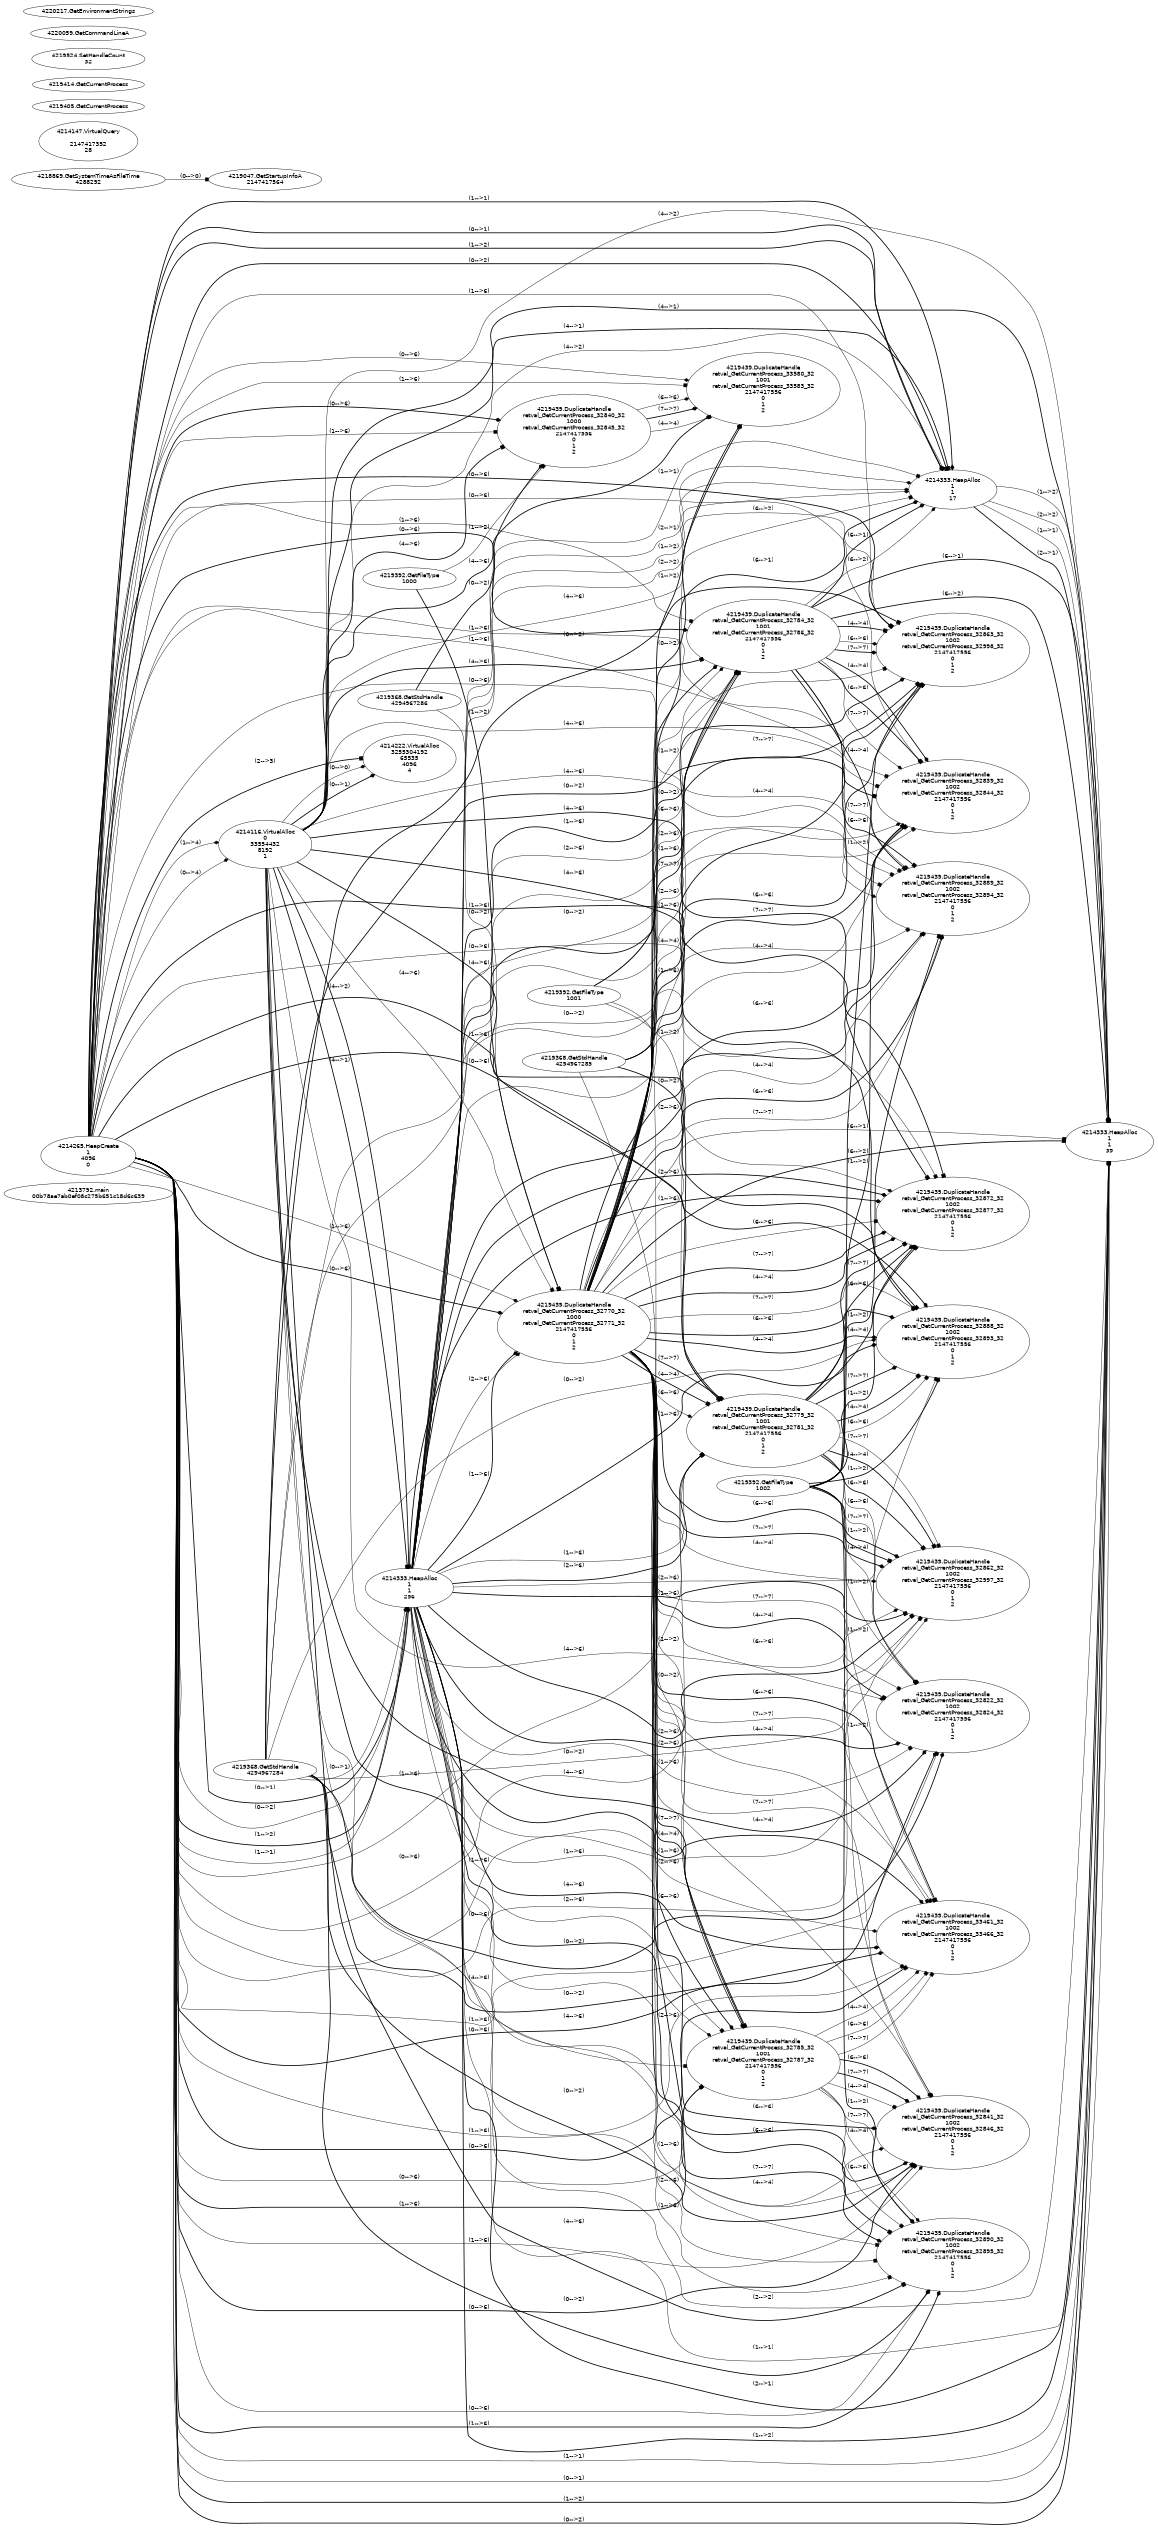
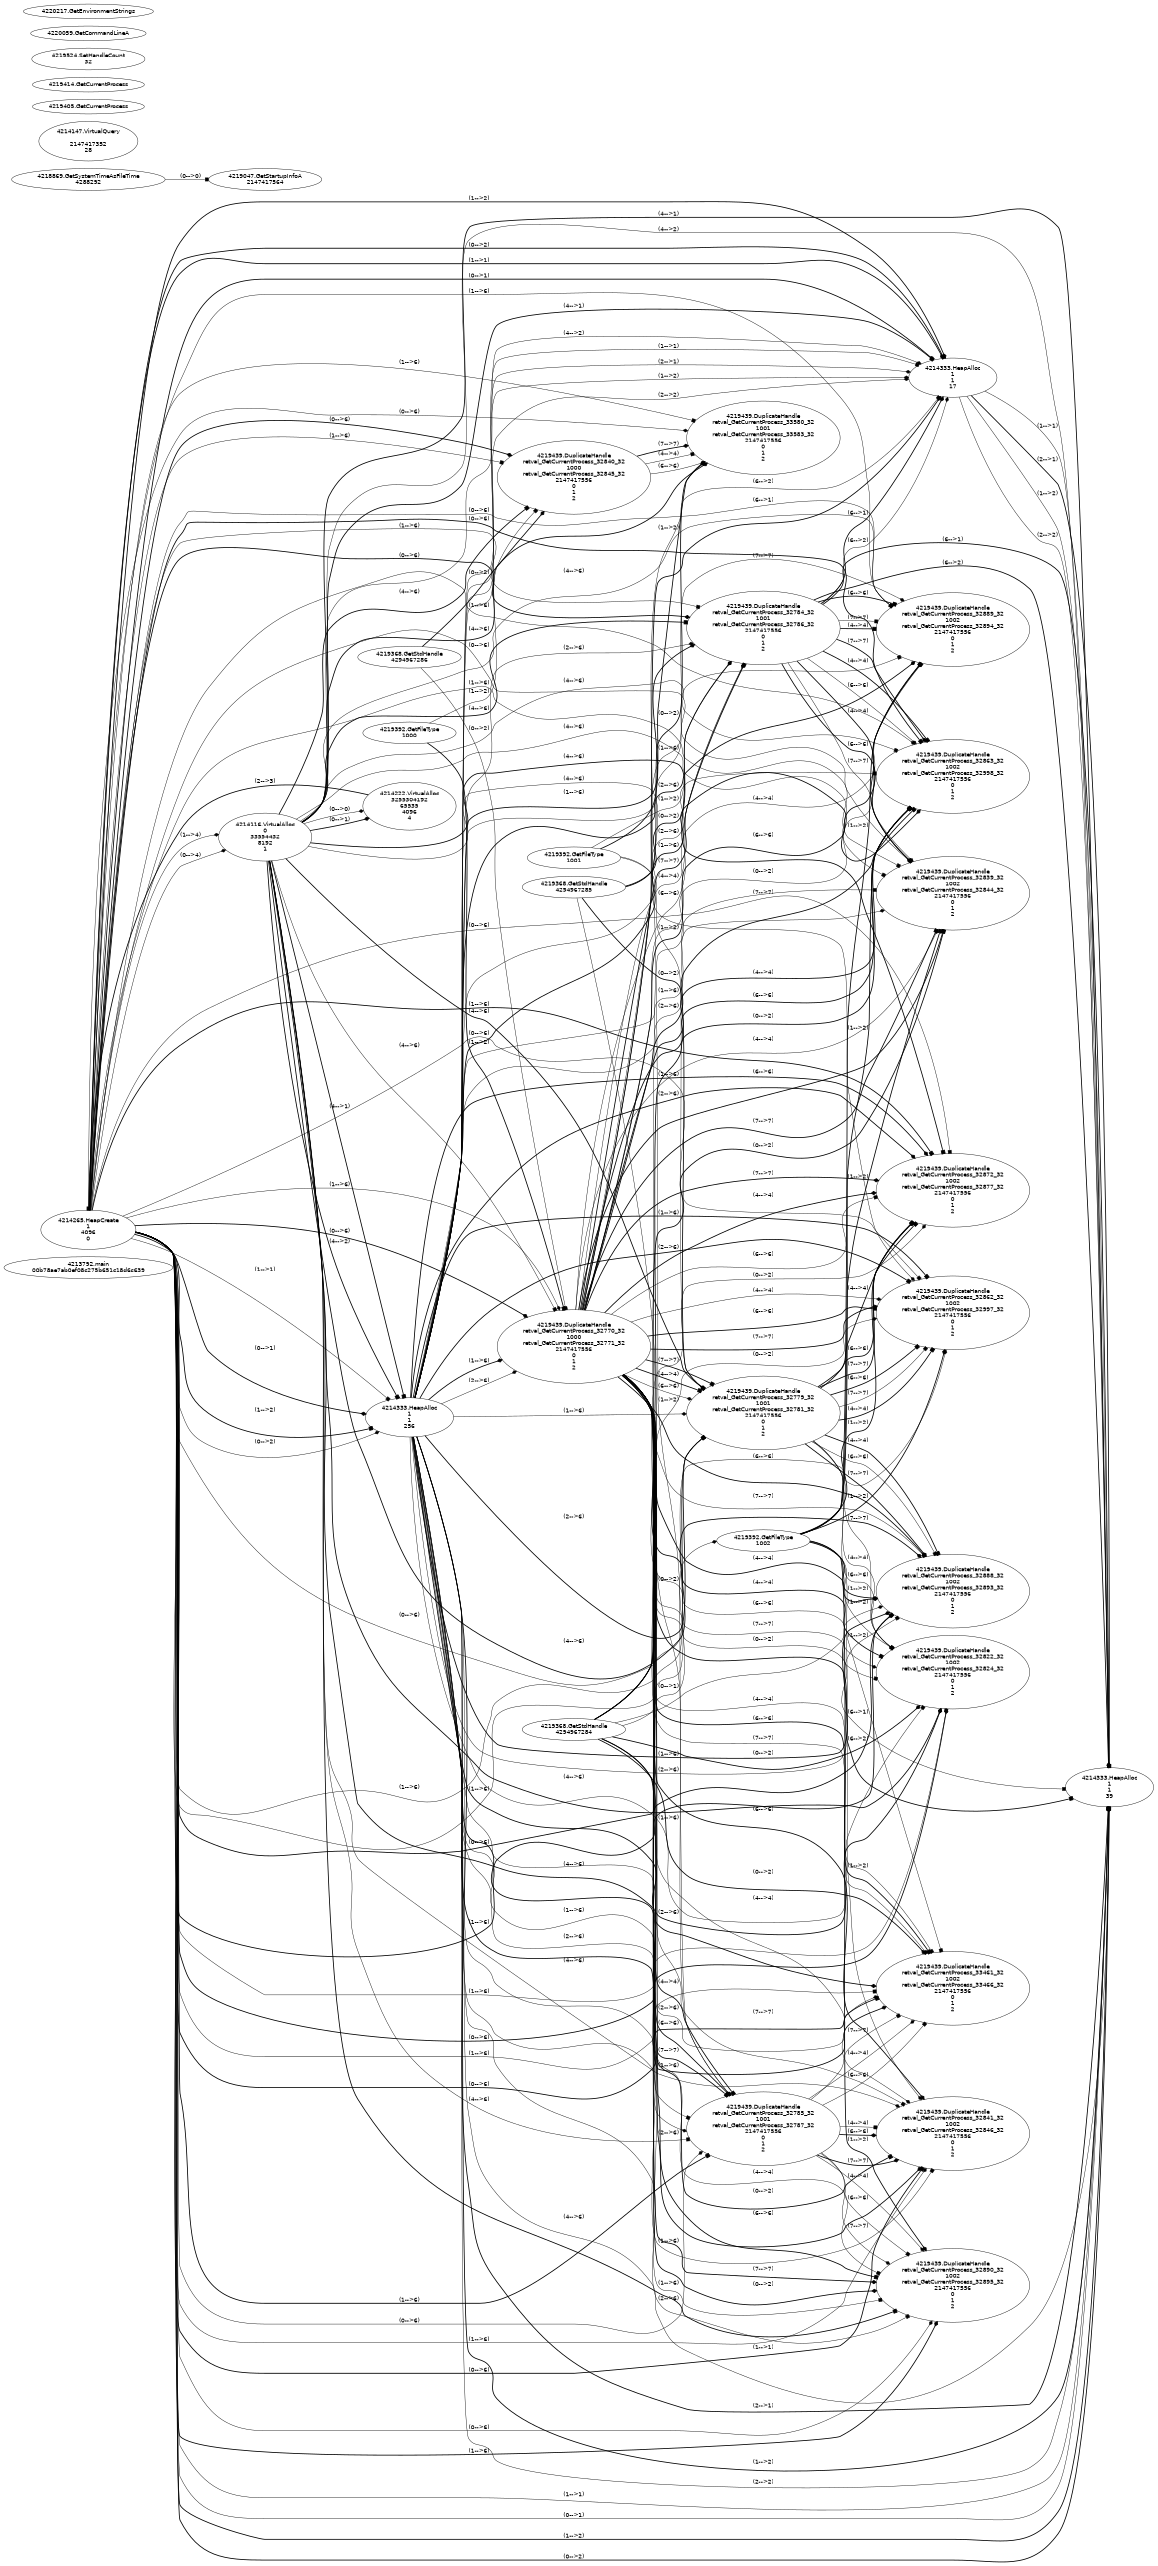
(152, 888) -> (120, 971)
(378, 1721) -> (685, 1662)
